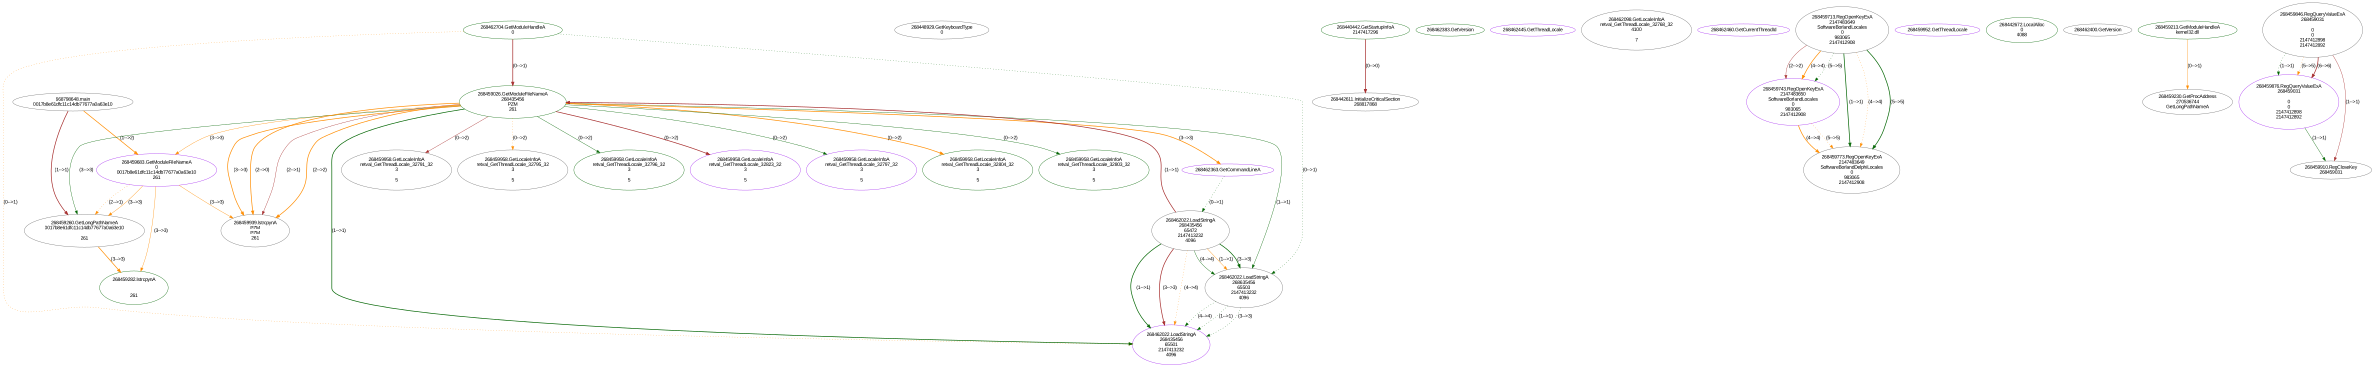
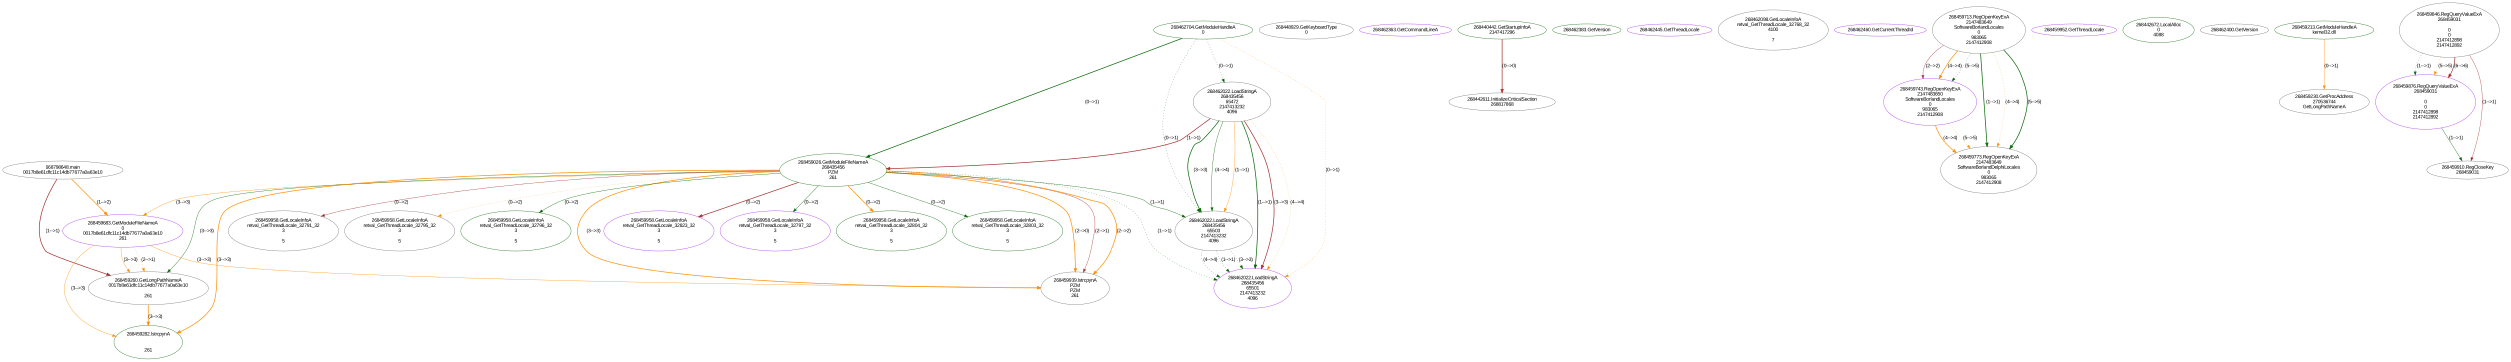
(513, 61) -> (1026, 97)
(961, 118) -> (448, 177)
(1214, 192) -> (1215, 59)
(1244, 288) -> (1214, 231)
(590, 326) -> (1076, 189)
